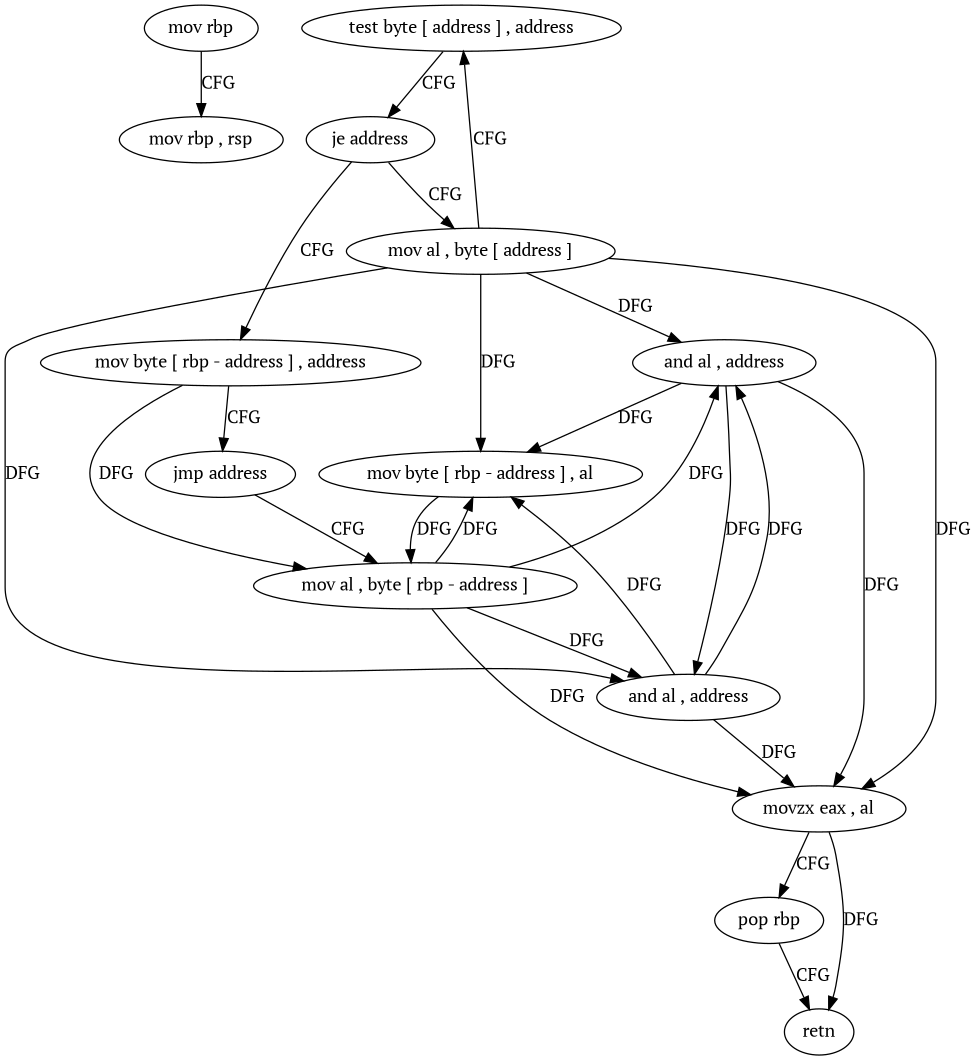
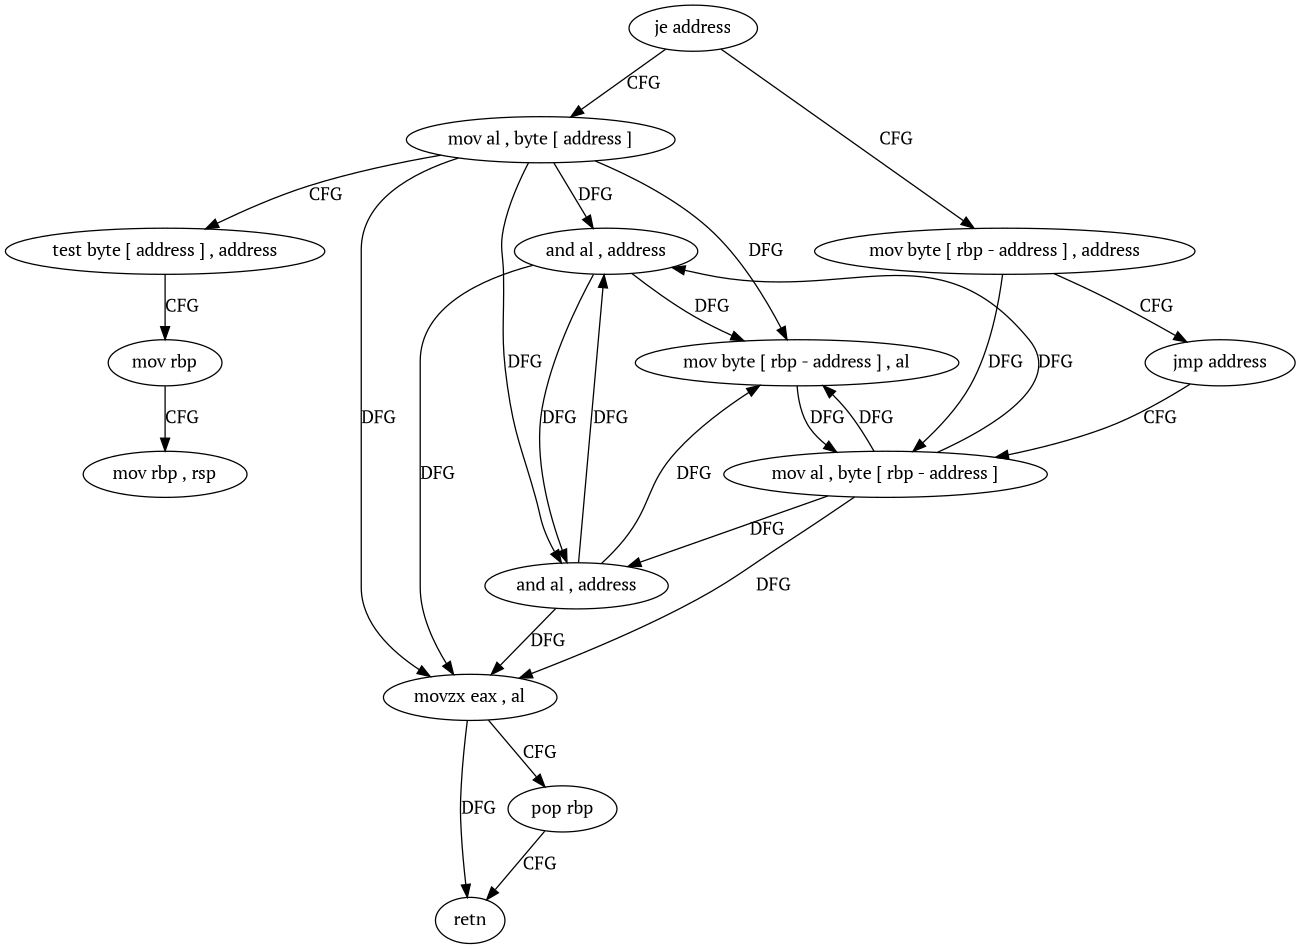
(420, 79) -> (165, 301)
